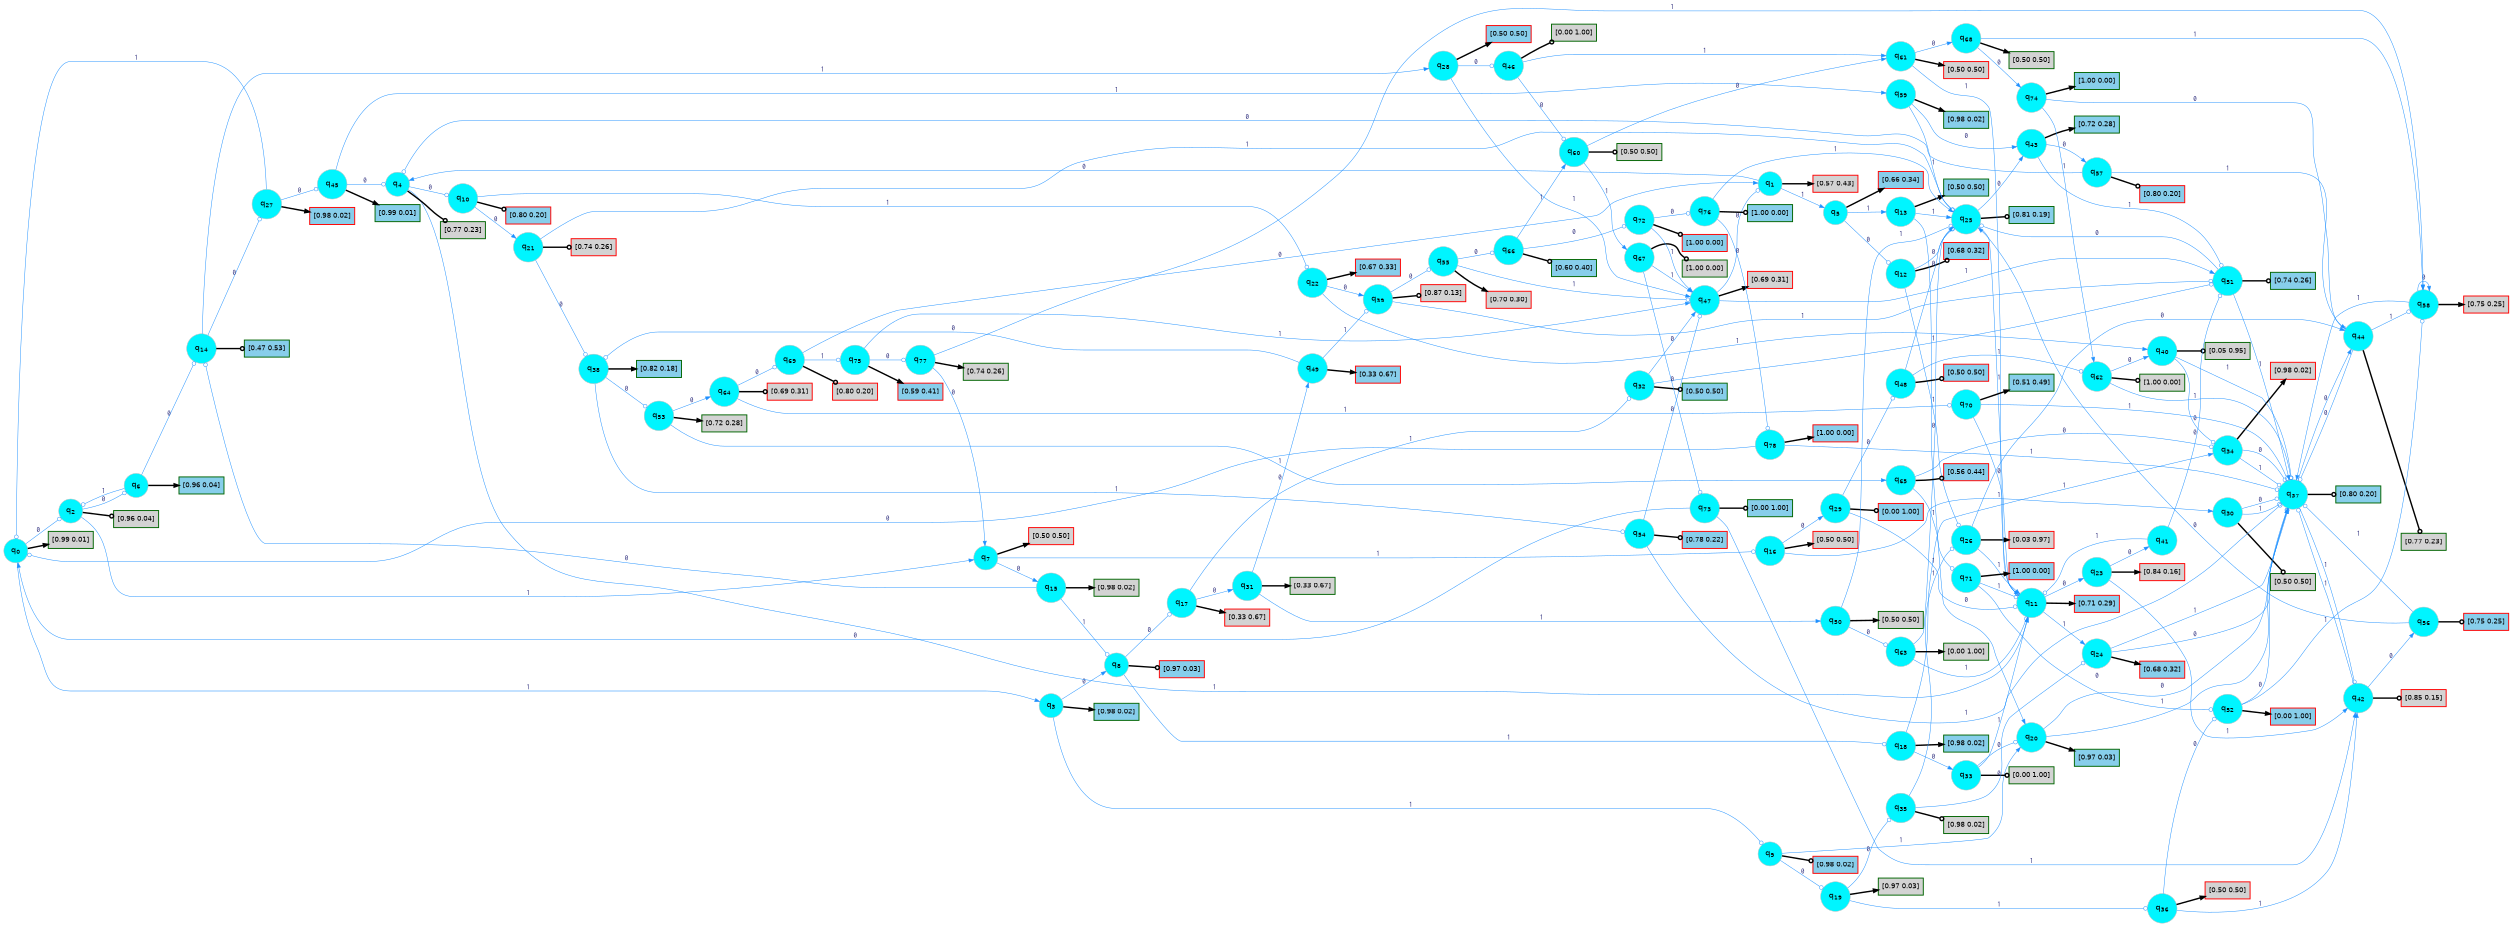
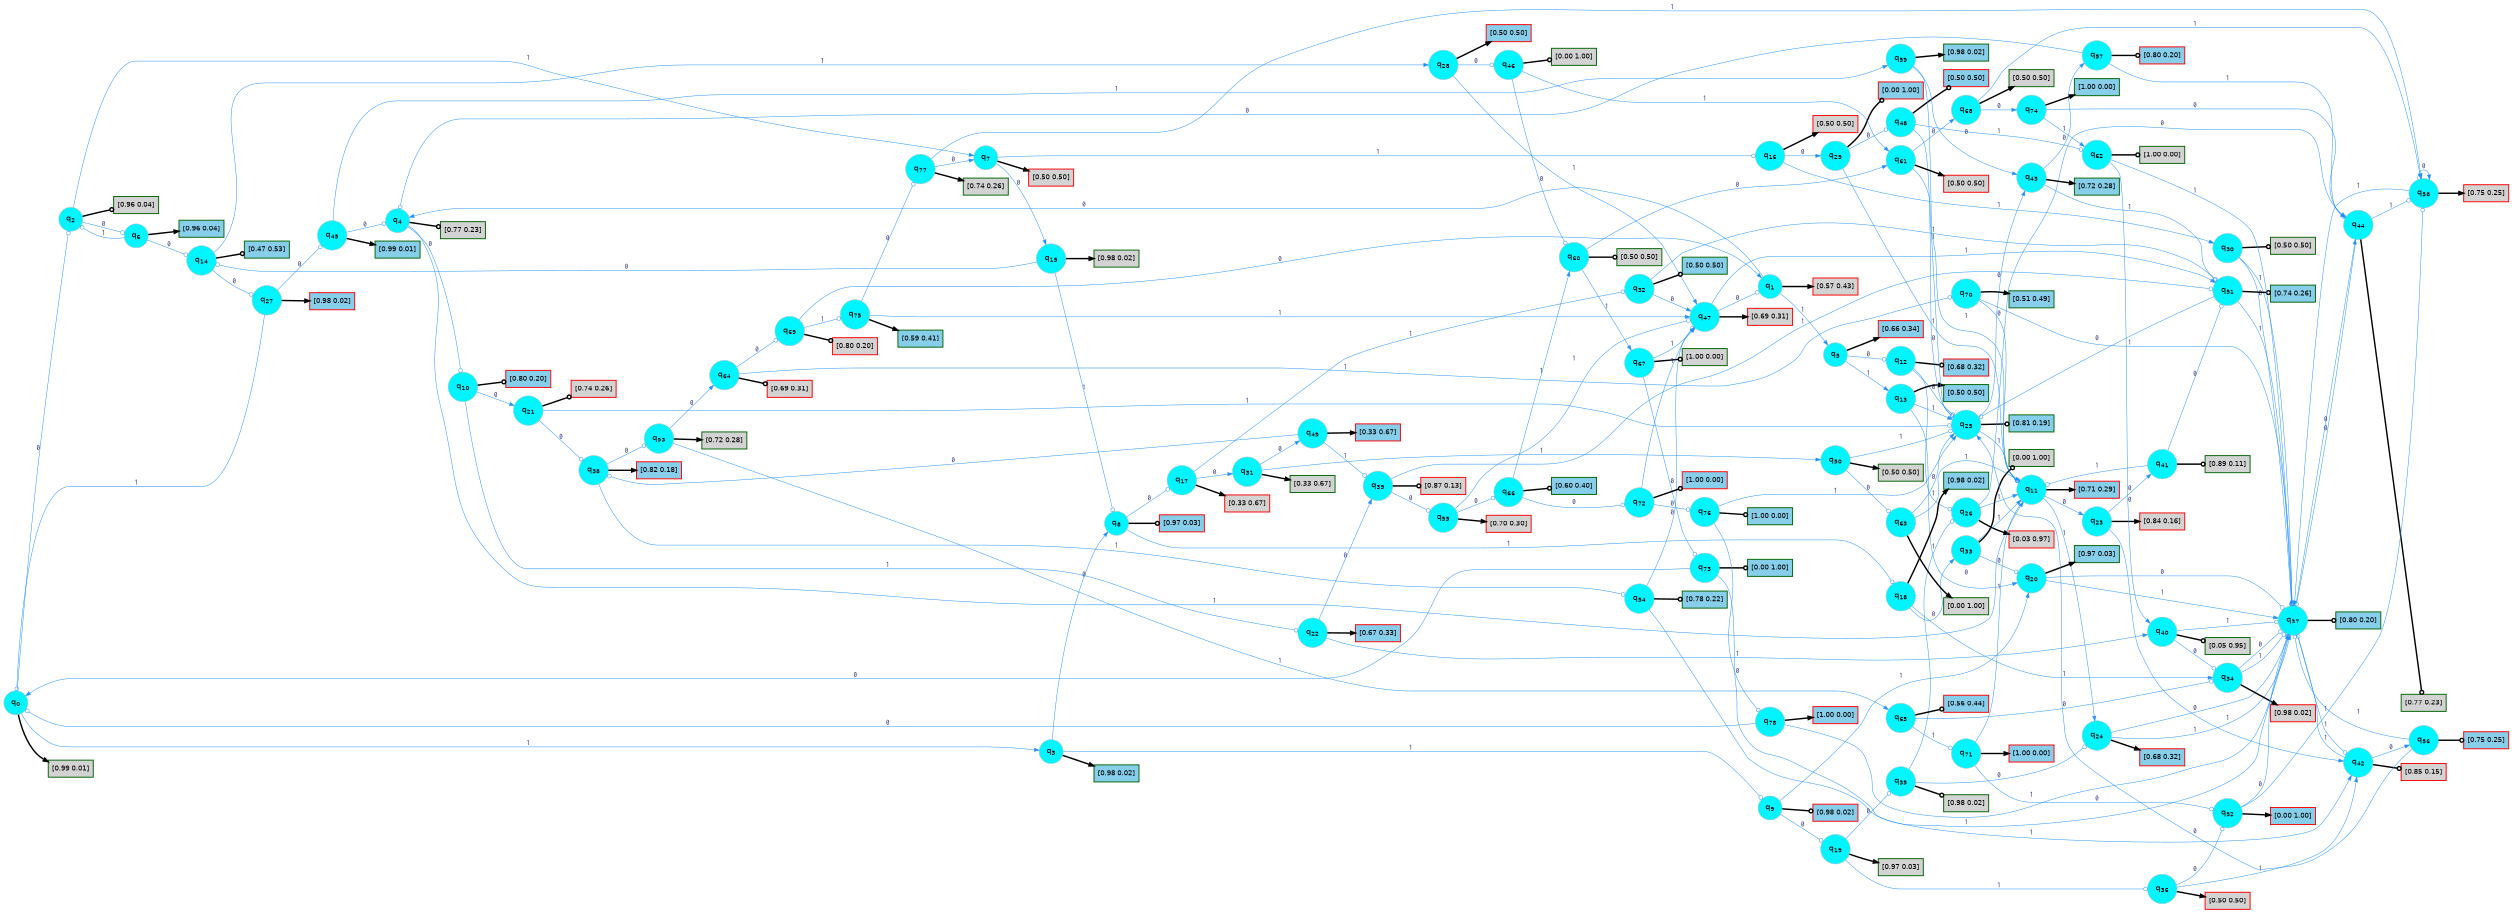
(659, 369) -> (659, 470)
(920, 392) -> (920, 339)
none -> (2228, 464)
(1705, 540) -> (1705, 600)
